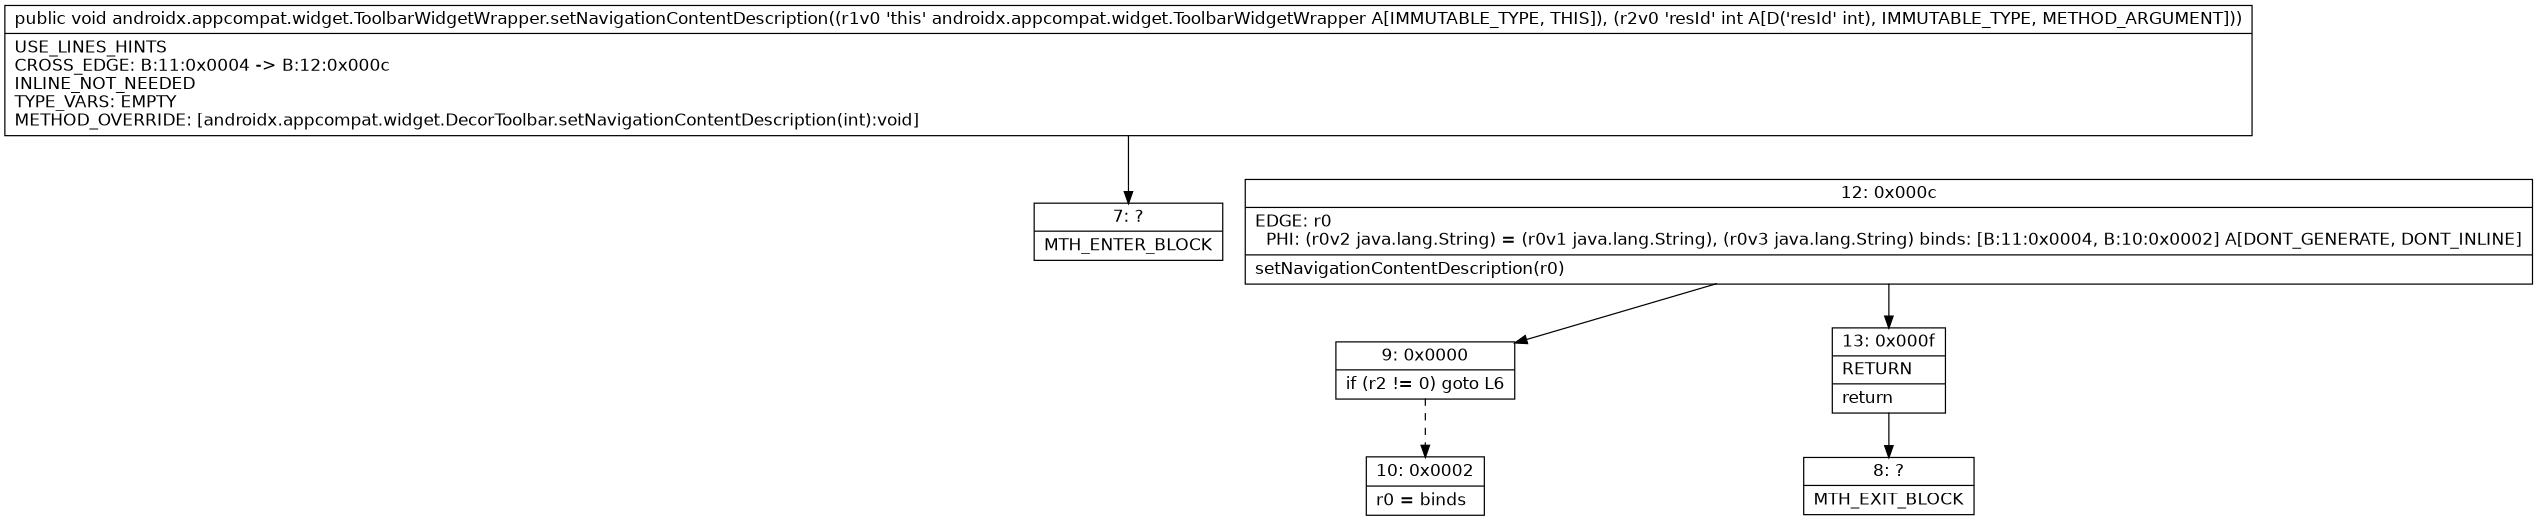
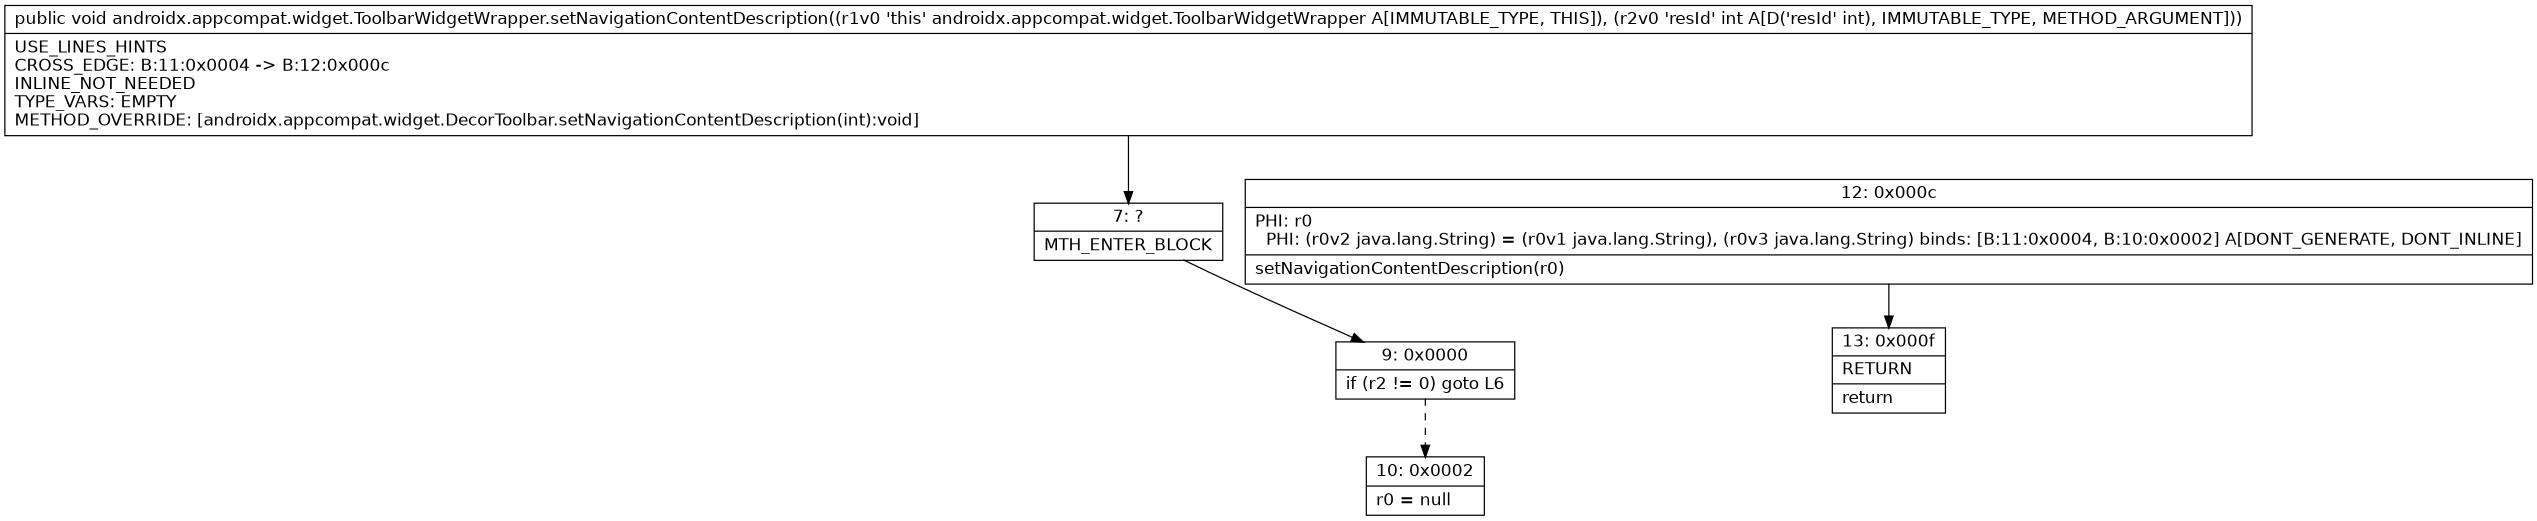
(1296, 221) -> (1287, 221)
(1622, 311) -> (1267, 299)
(1889, 486) -> none
(1422, 500) -> (1414, 500)
